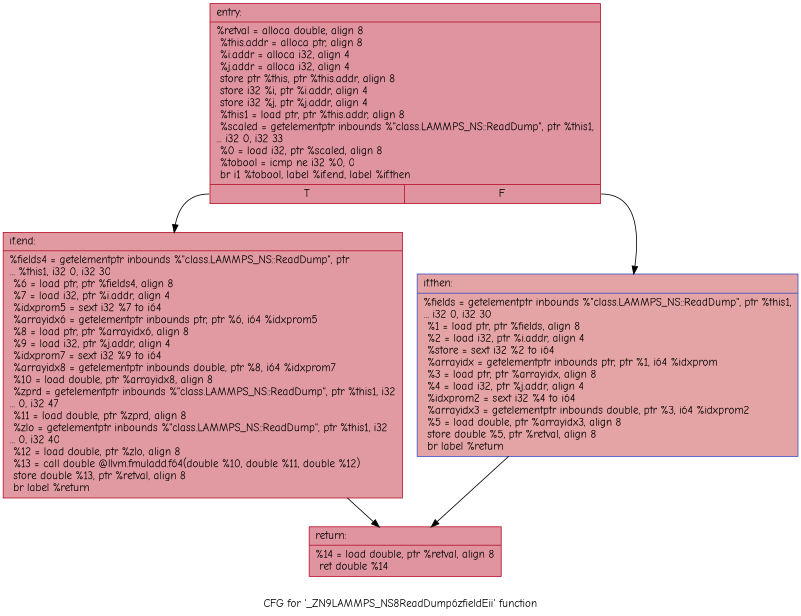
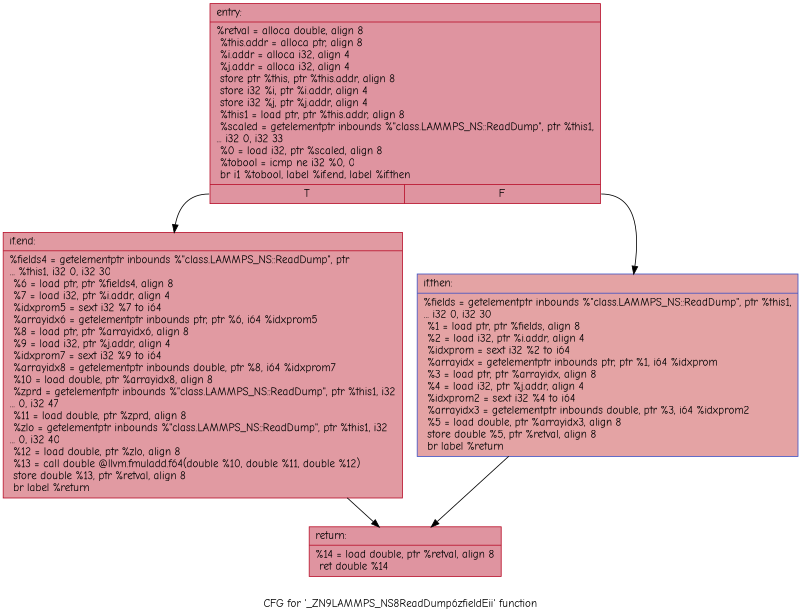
(489, 350) -> (497, 350)
